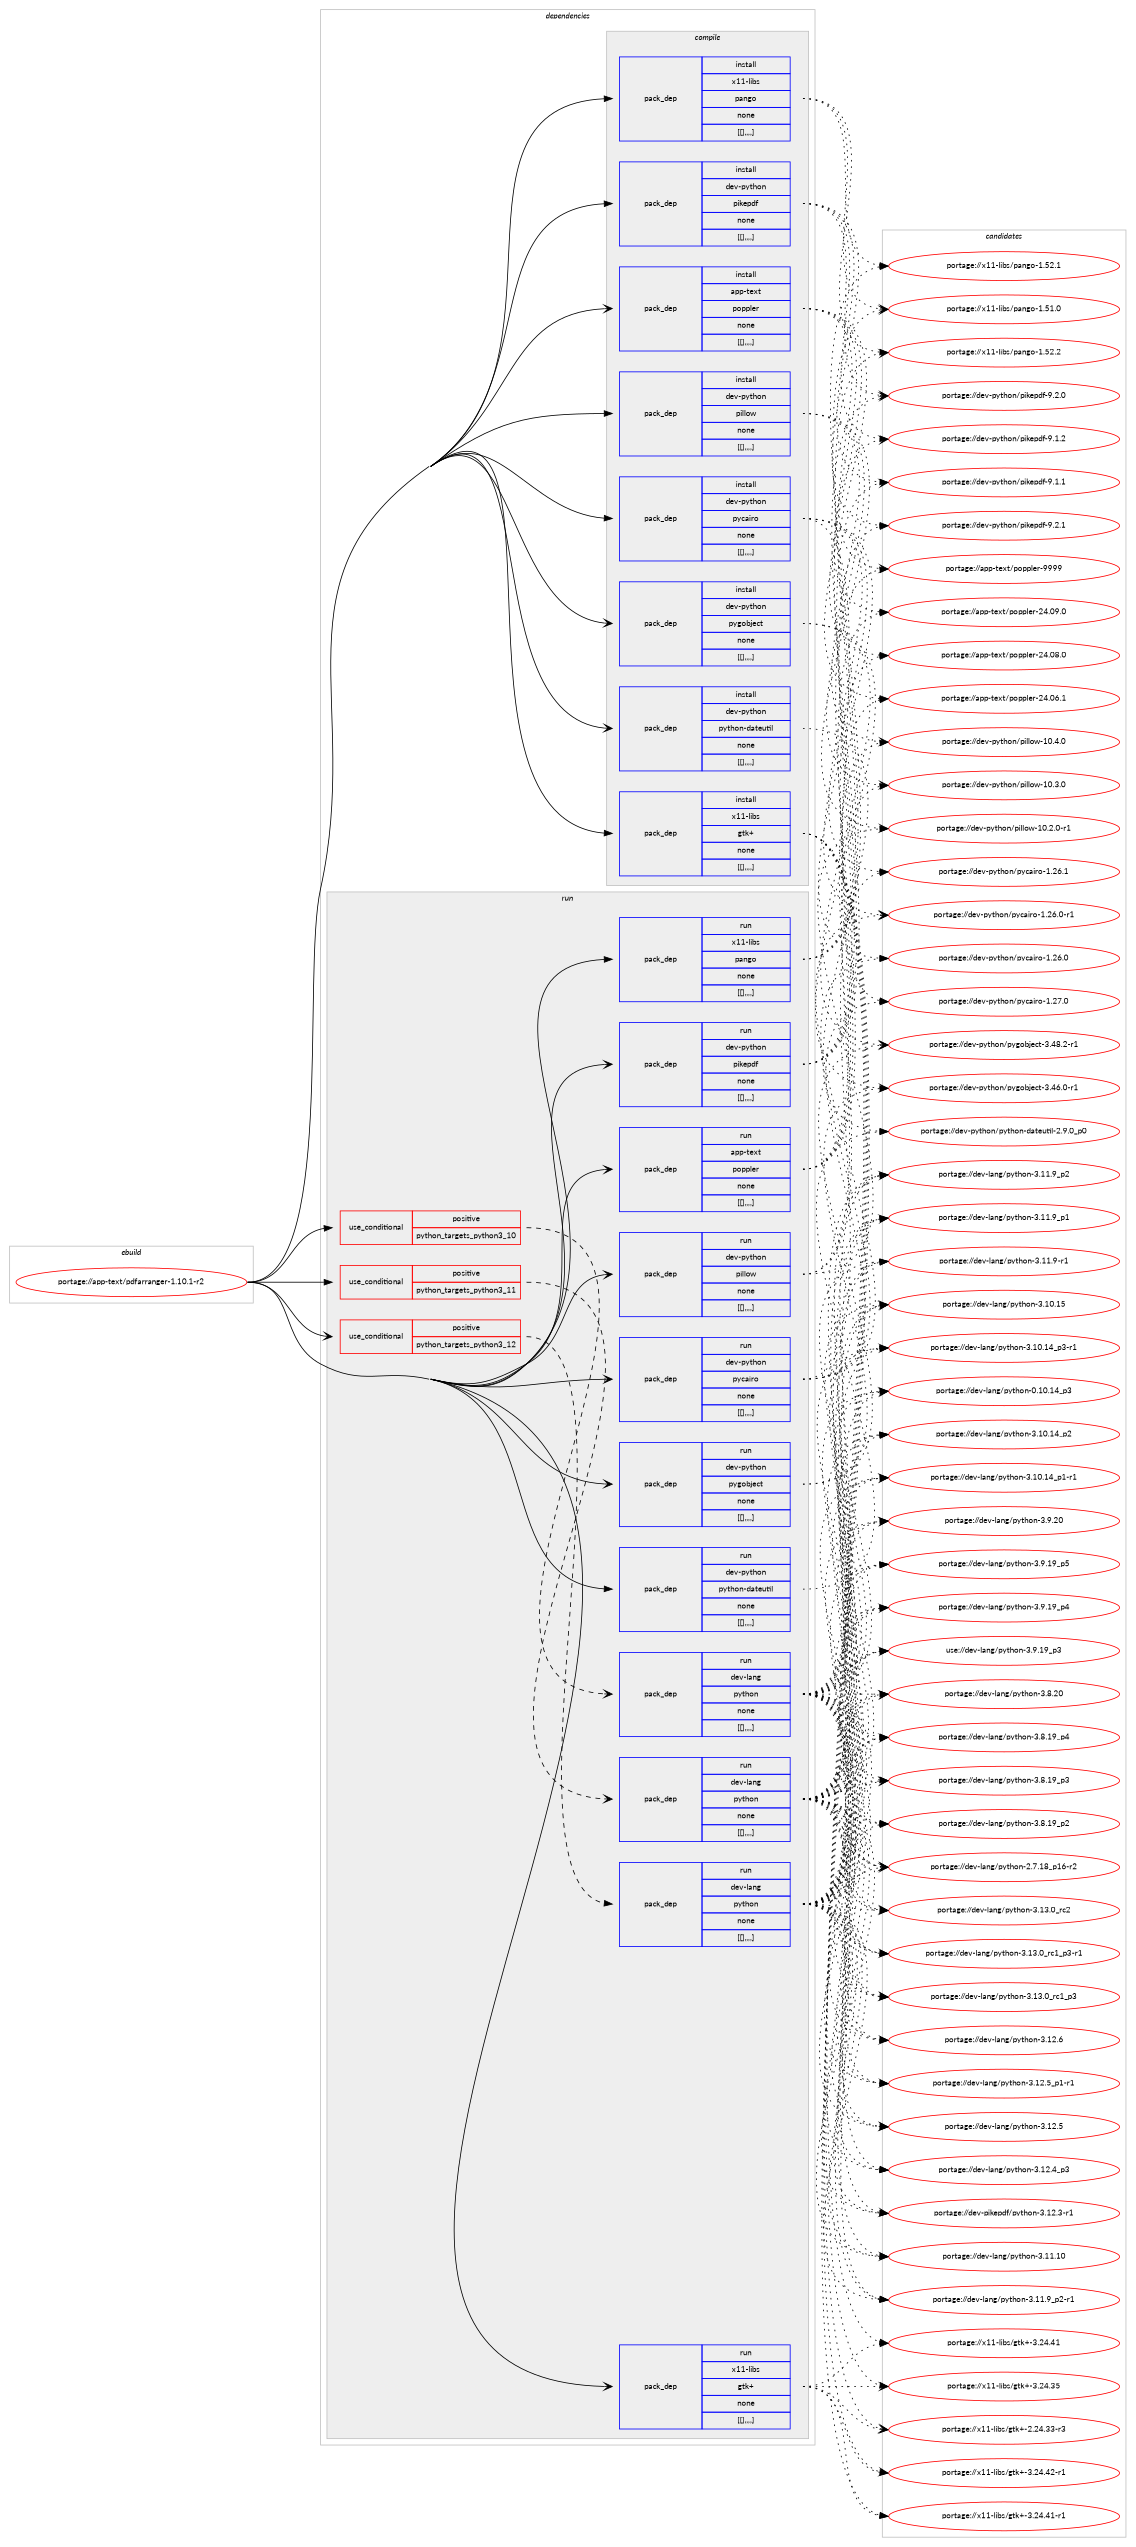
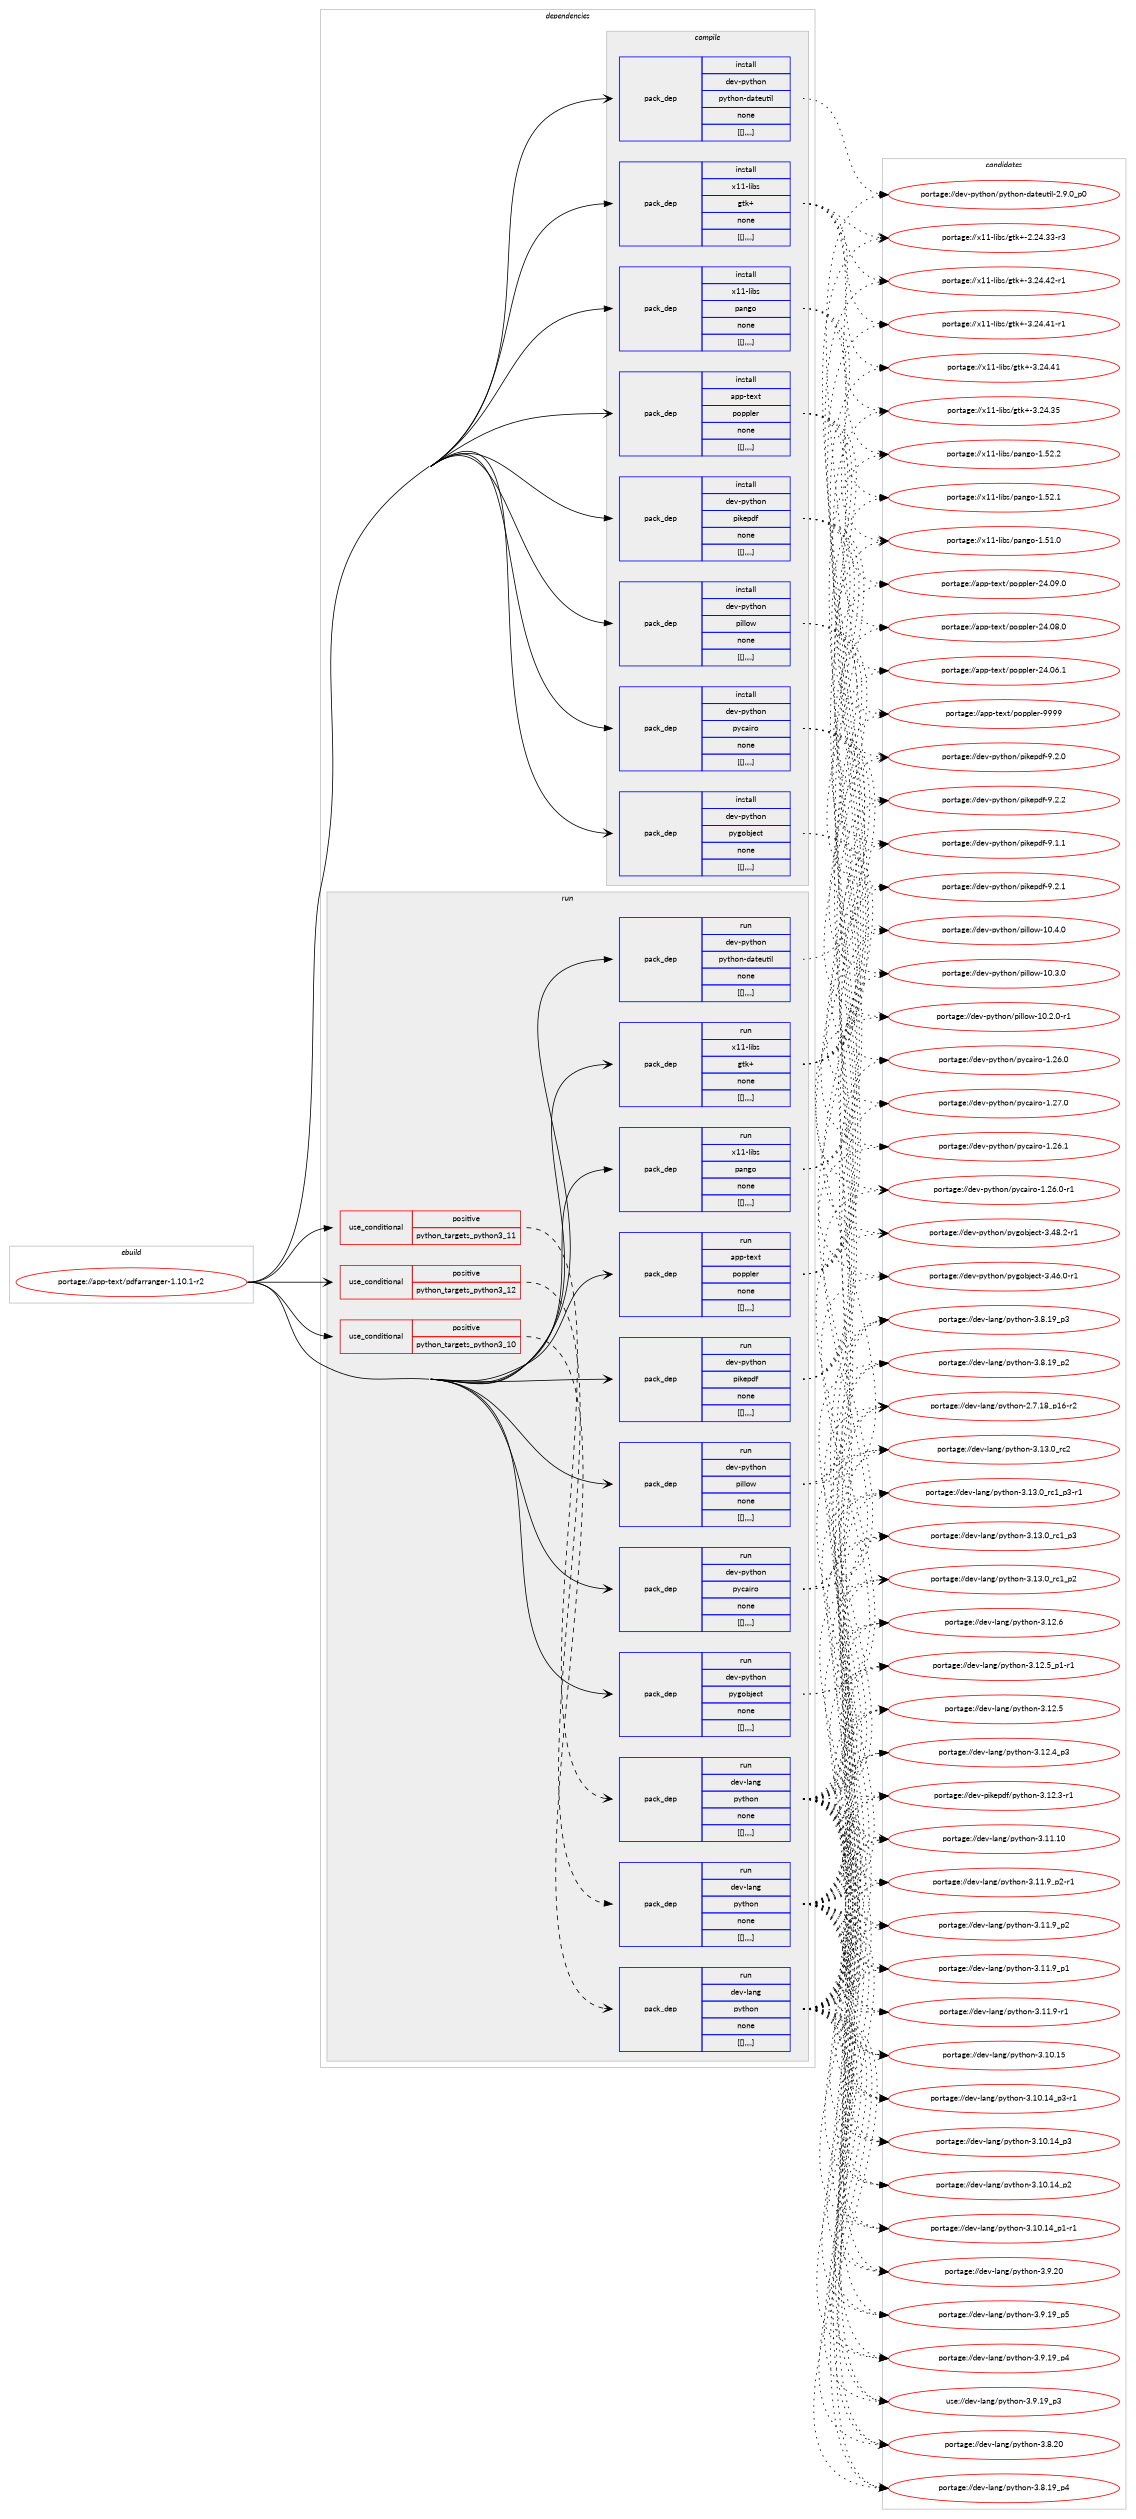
(1004, 439) -> (1004, 801)
(1004, 1391) -> (1004, 2142)
none -> (1004, 1580)
